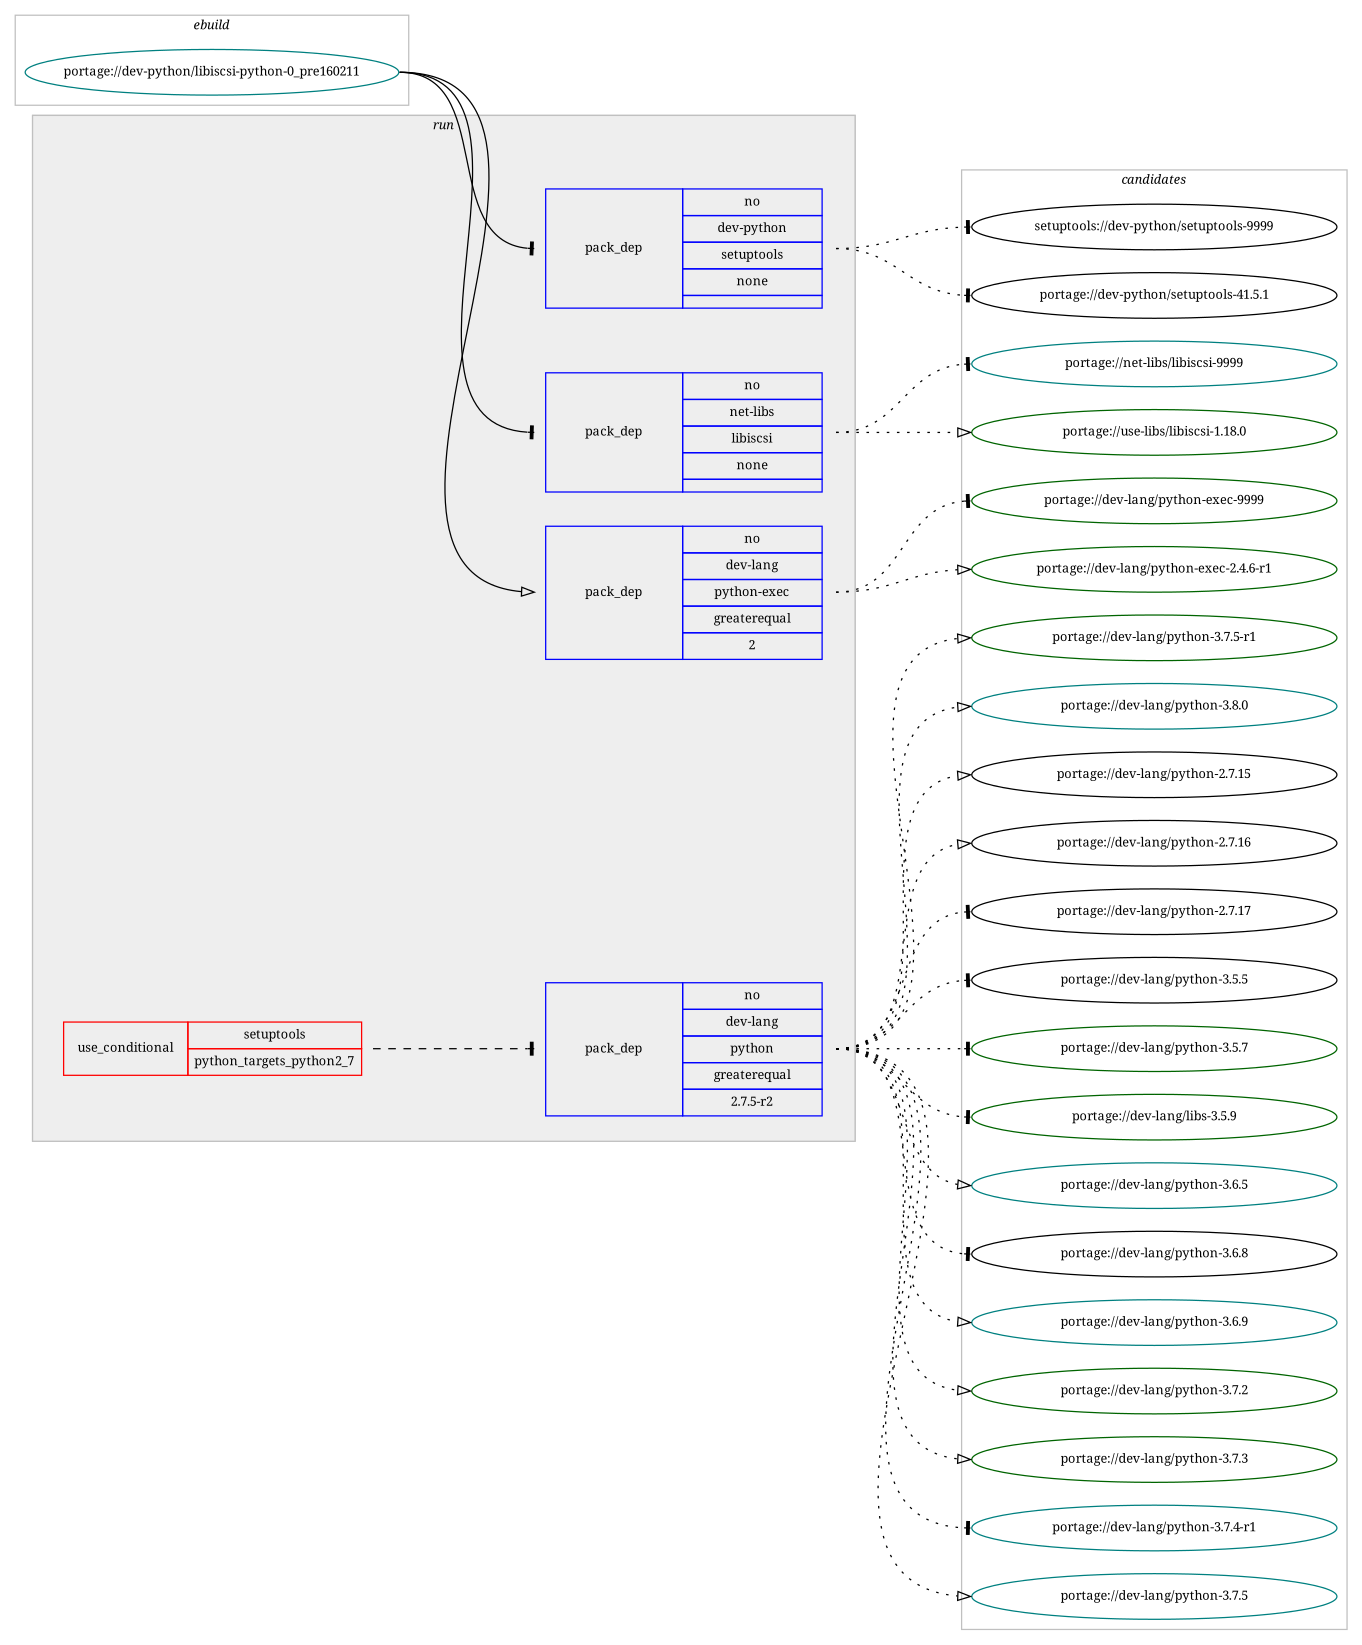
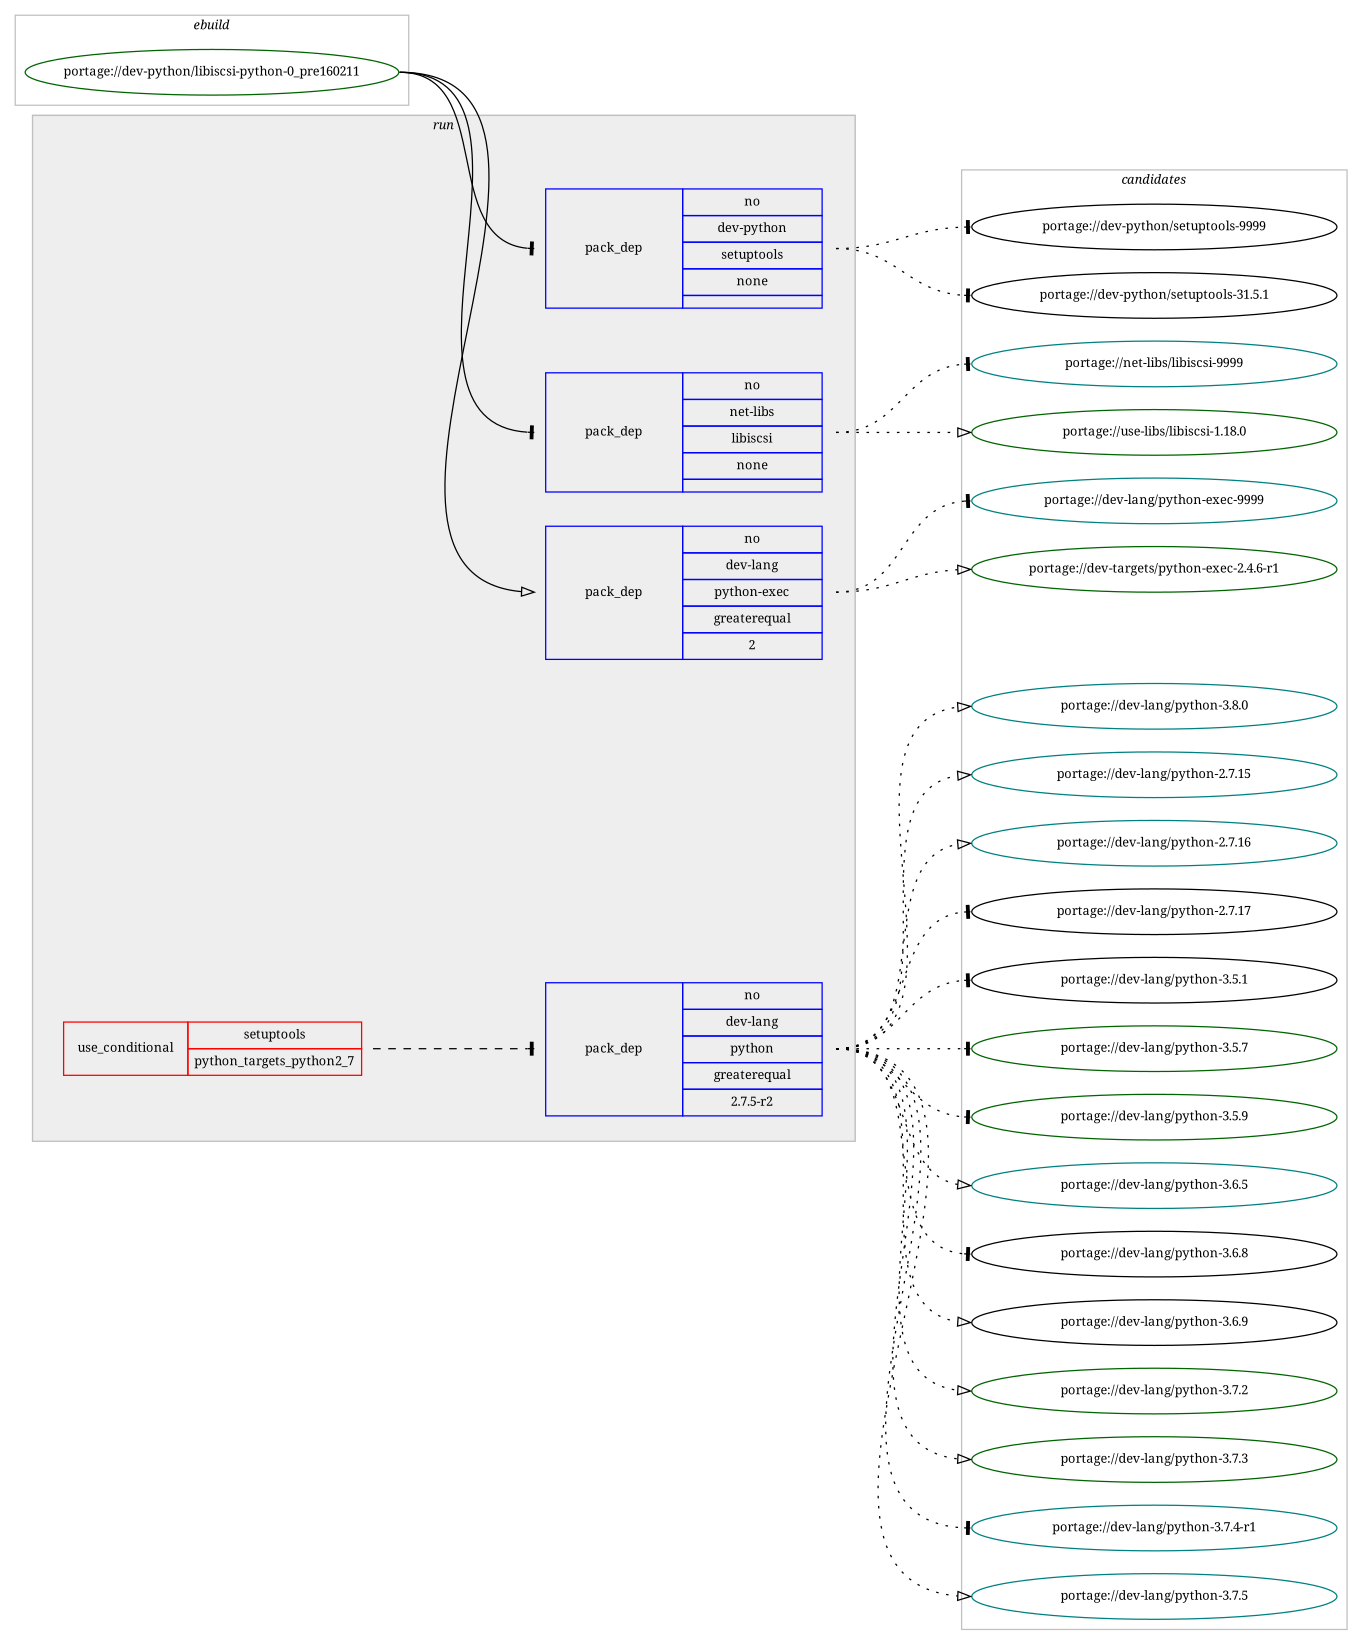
(212, 72) -> (212, 72)
(1154, 227) -> (1154, 227)
(1154, 295) -> (1154, 295)
(1154, 501) -> (1154, 501)
(1154, 569) -> (1154, 569)
(1154, 638) -> none
(1154, 775) -> (1154, 775)
(1154, 843) -> (1154, 843)
(1154, 980) -> (1154, 980)
(1154, 1117) -> (1154, 1117)
(1154, 1323) -> (1154, 1323)
